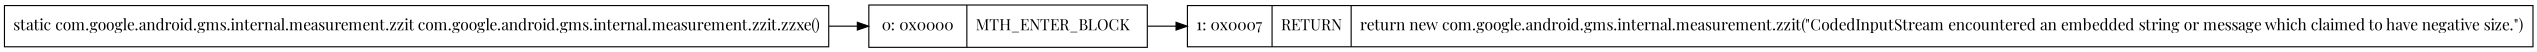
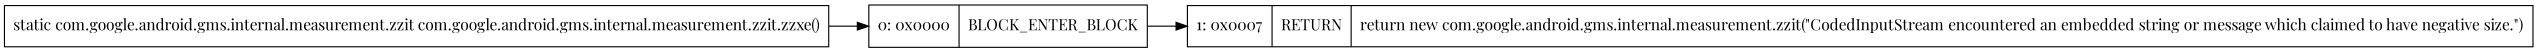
(1053, 26) -> (1053, 26)
